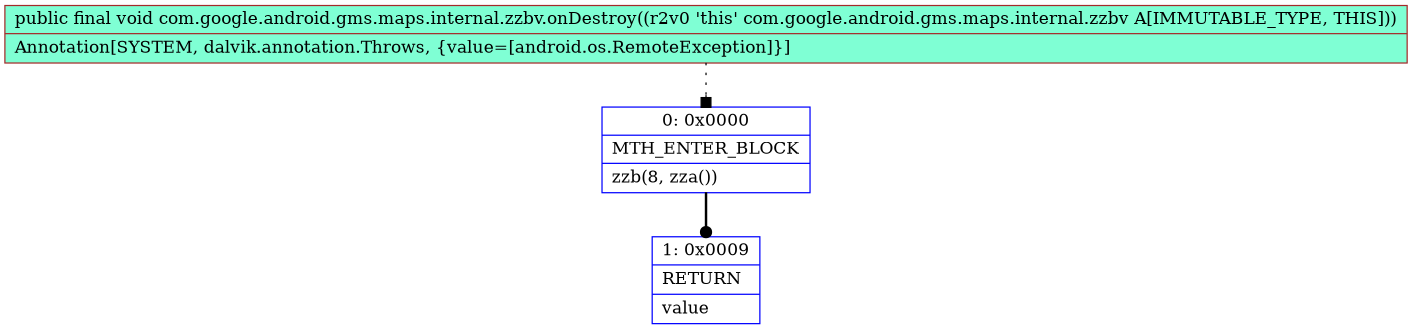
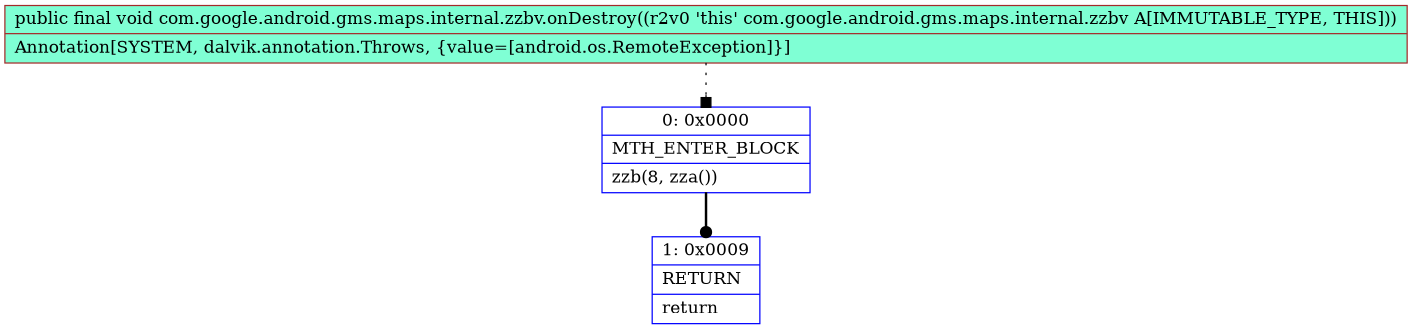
(686, 308) -> (690, 308)
